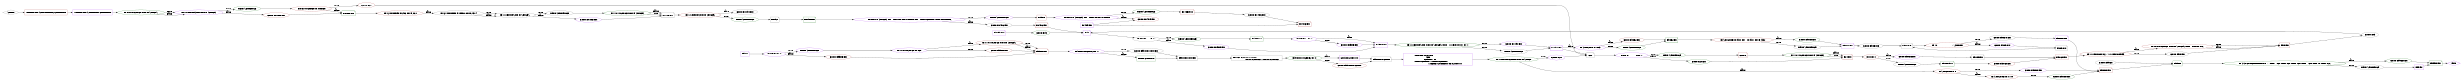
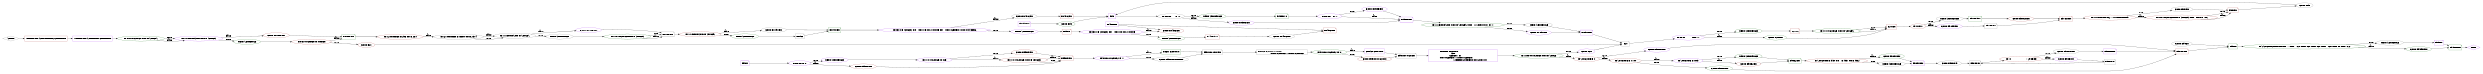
none -> (807, 30)
(1568, 48) -> (1657, 61)
